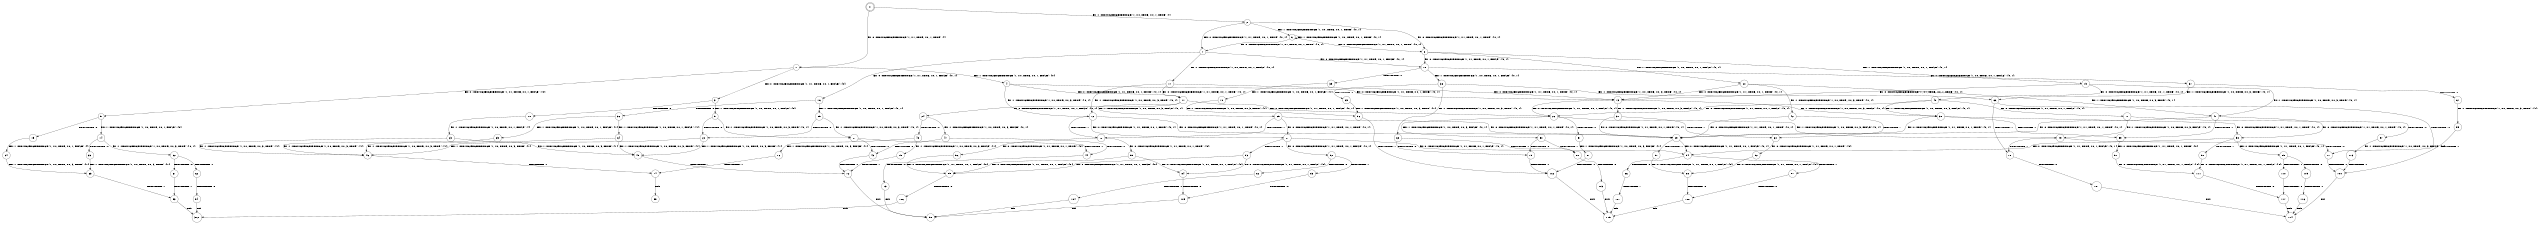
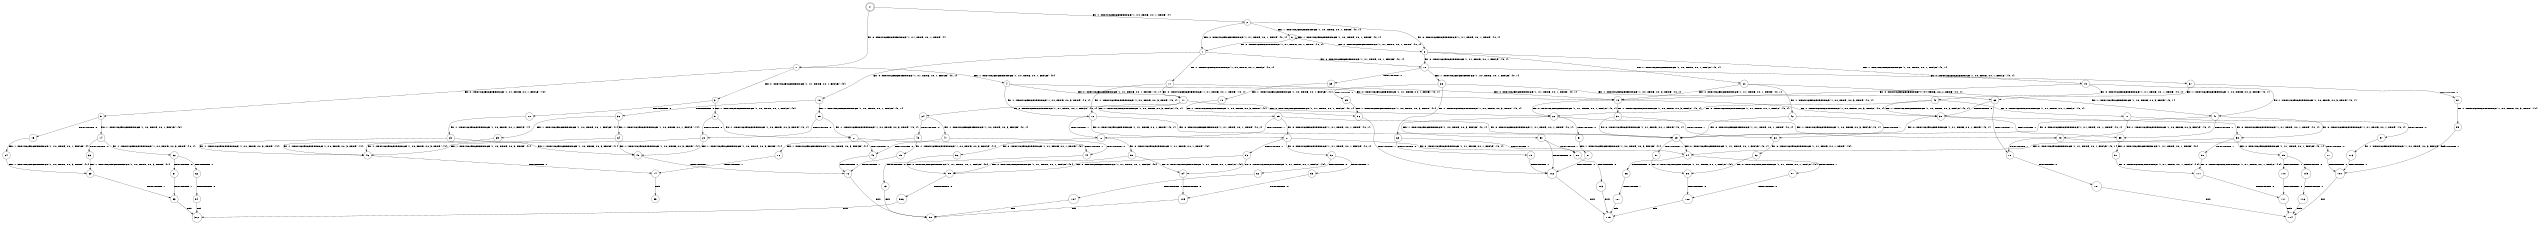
(2275, 107) -> (1969, 110)
(1532, 143) -> (1552, 152)
(902, 199) -> (902, 199)
